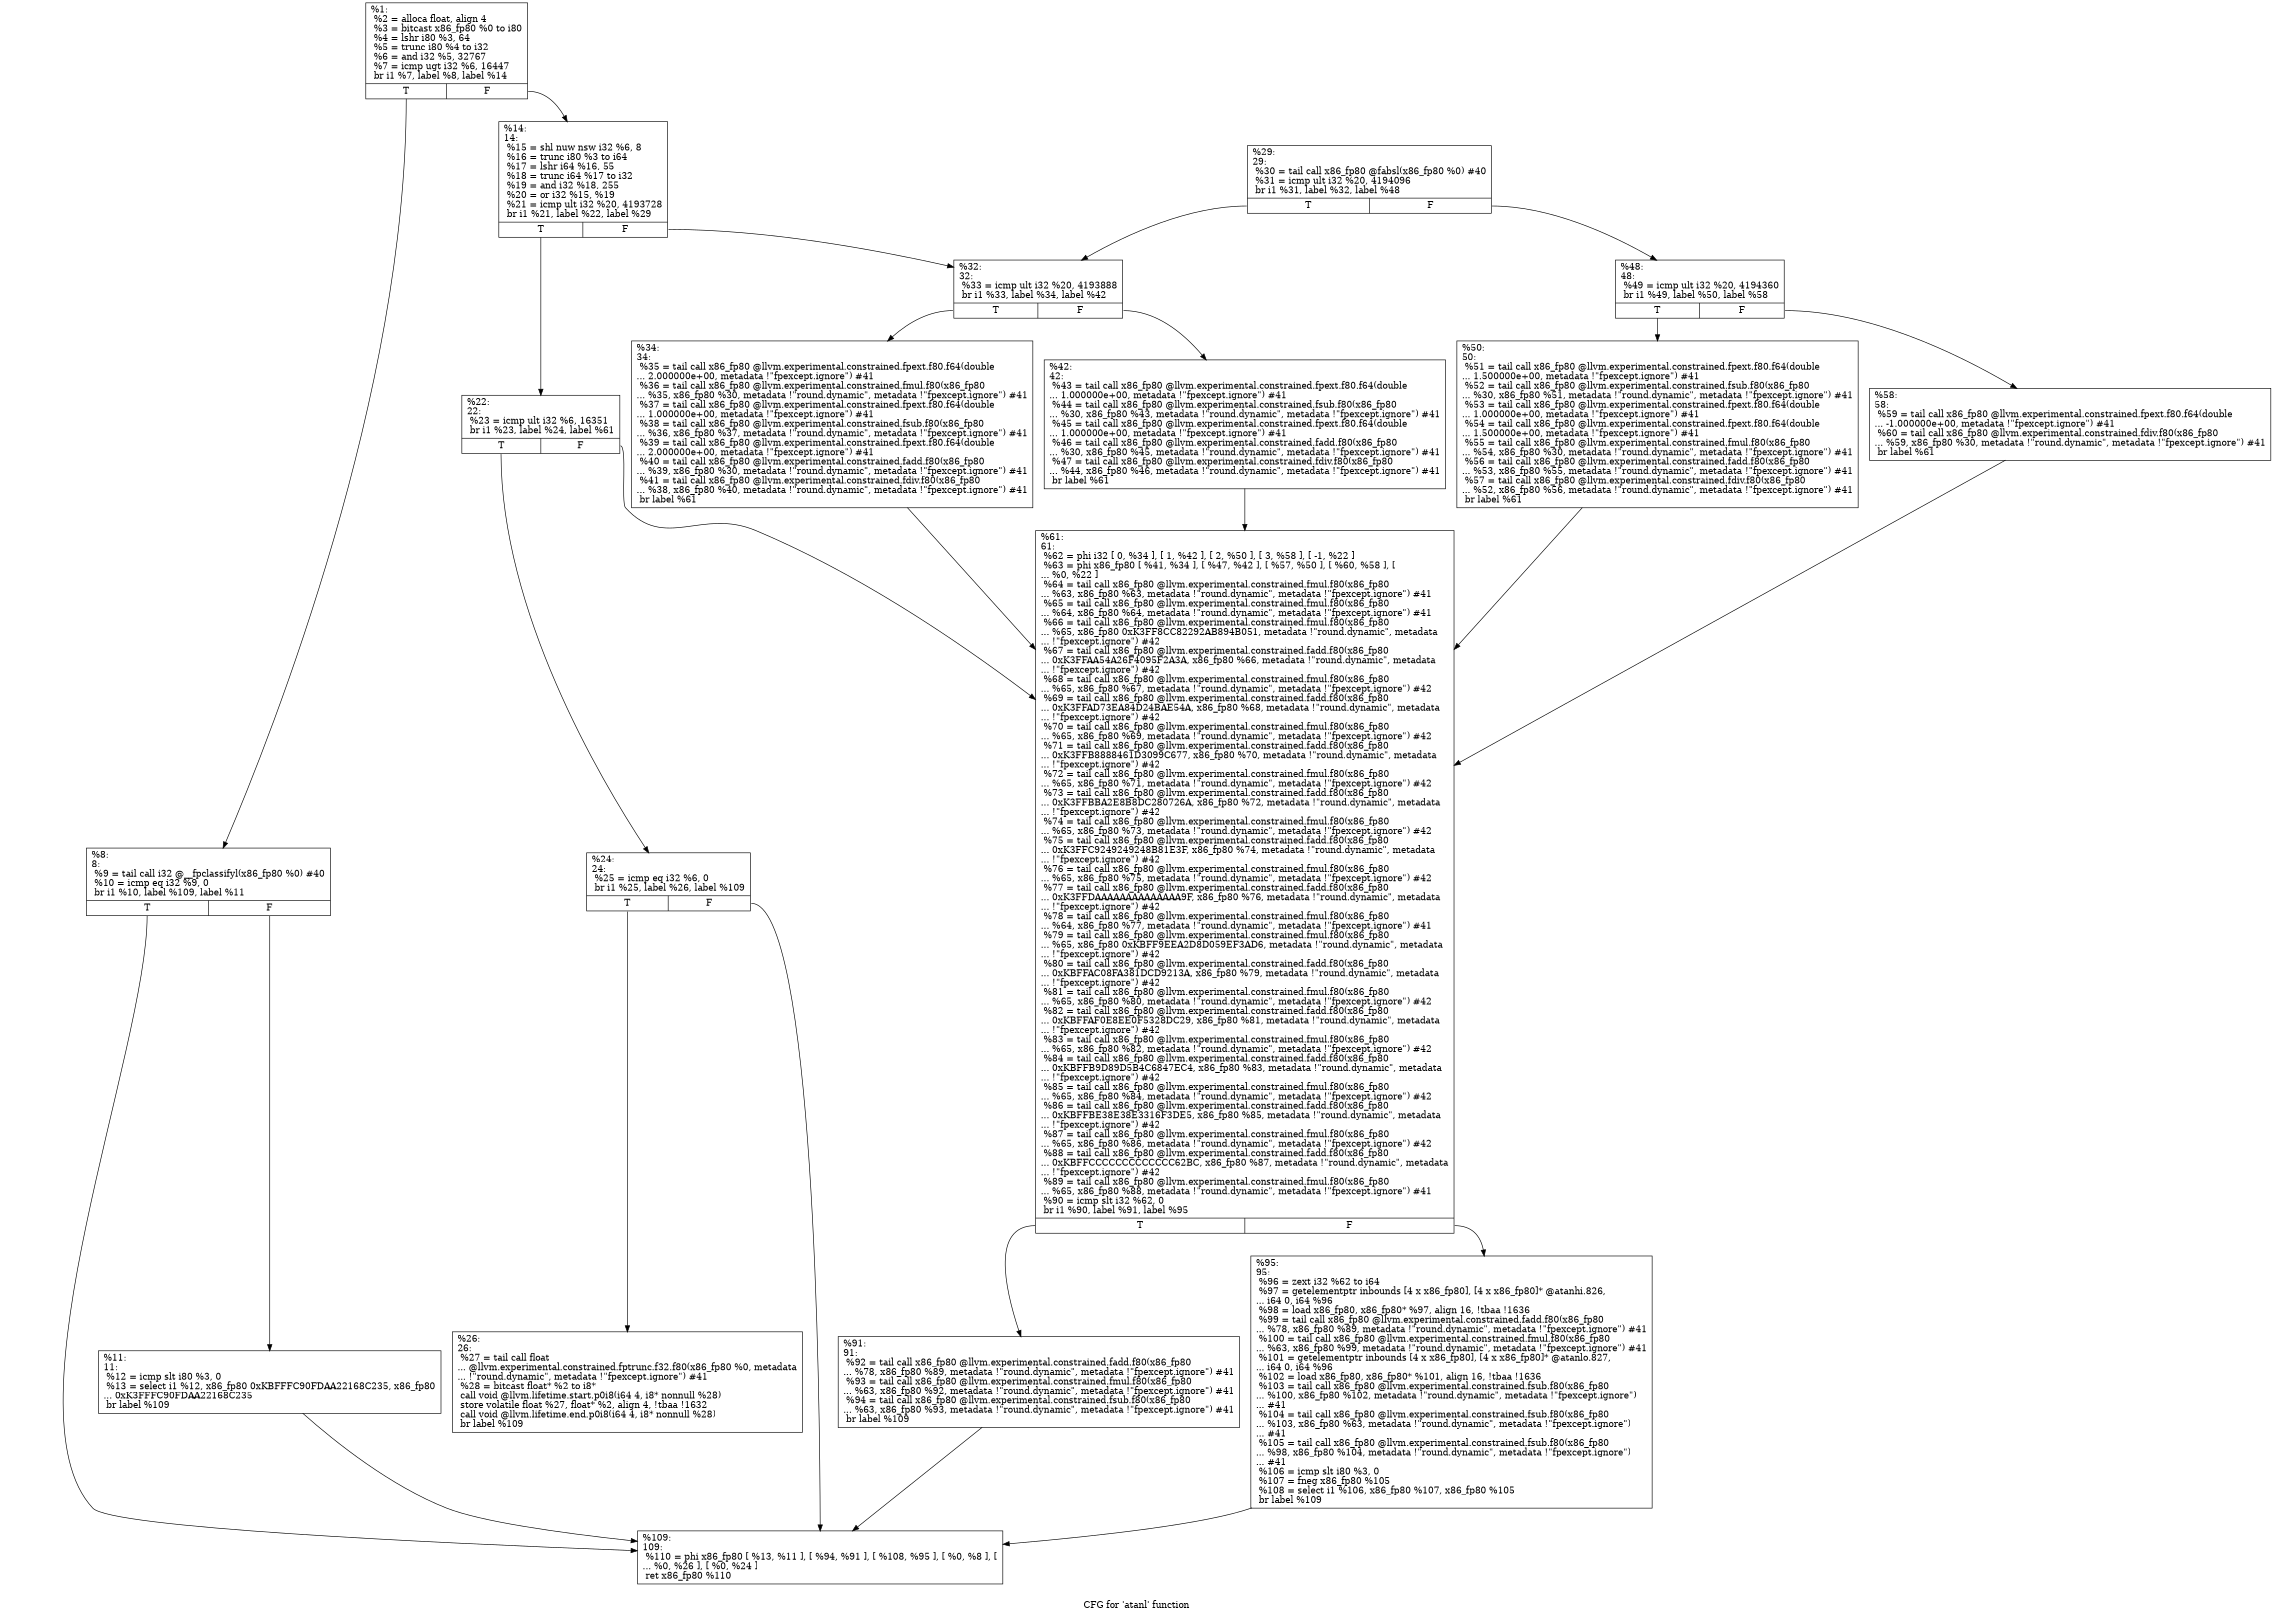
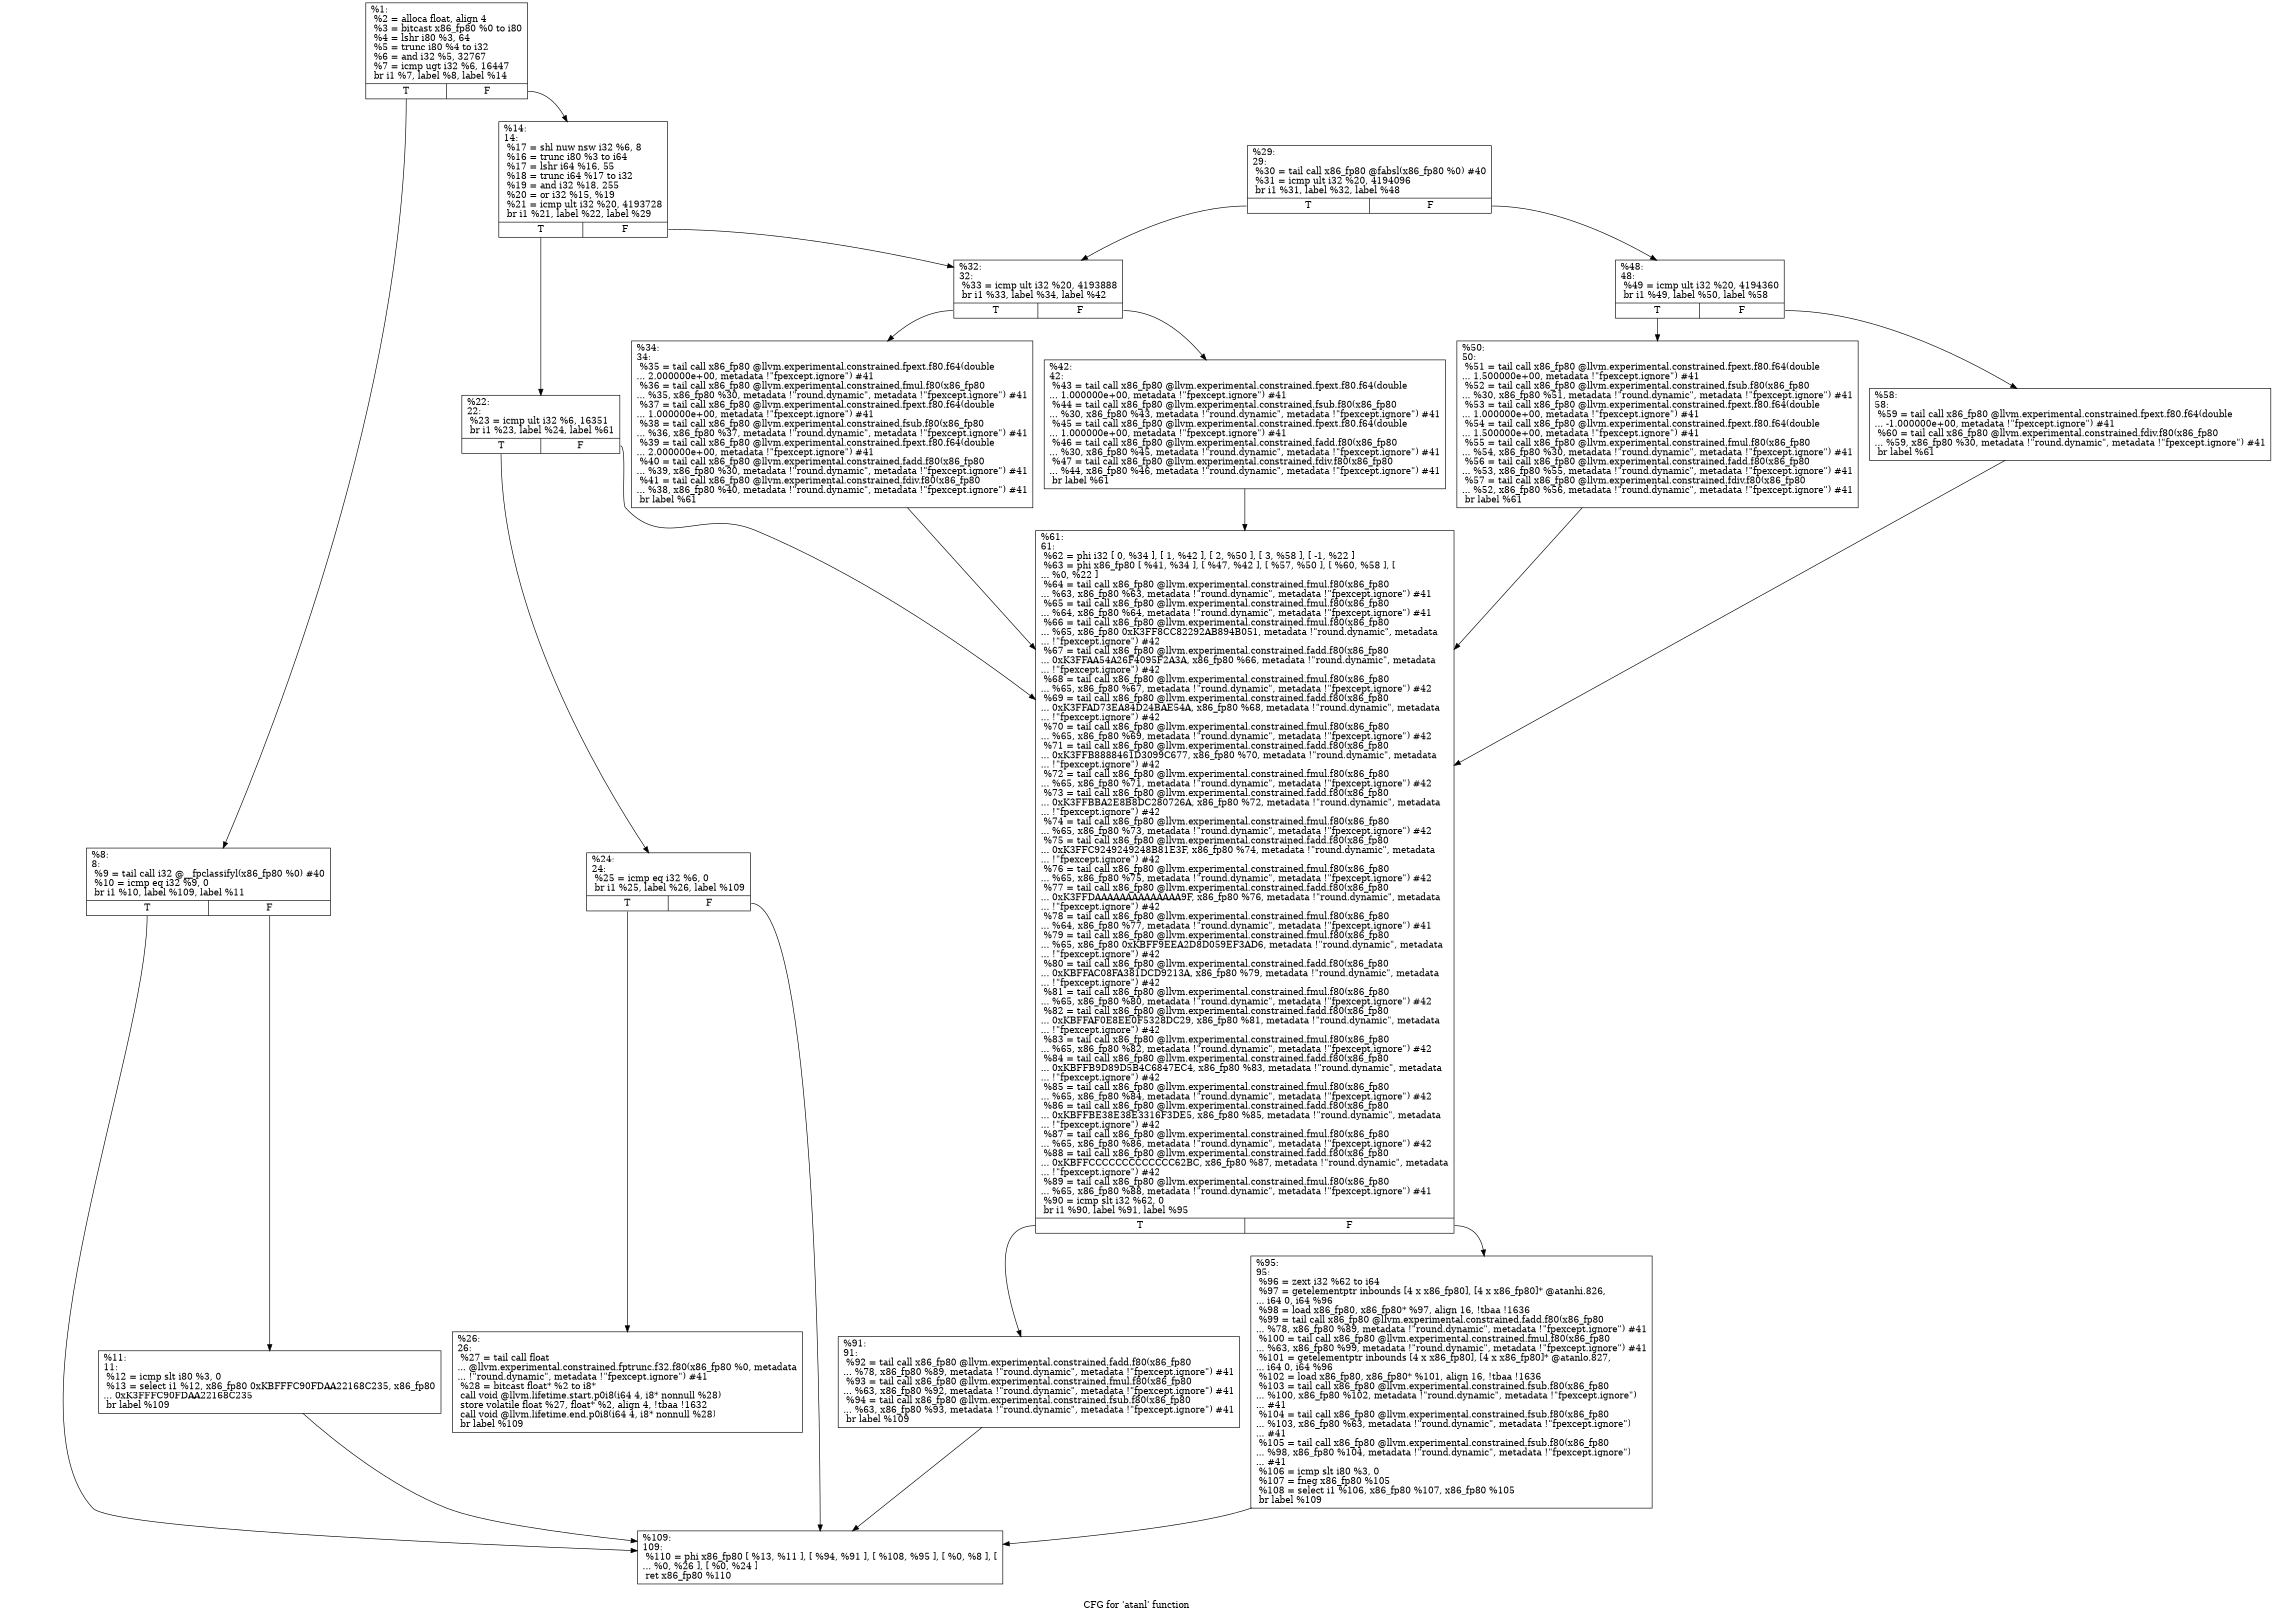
(573, 148) -> (573, 148)
